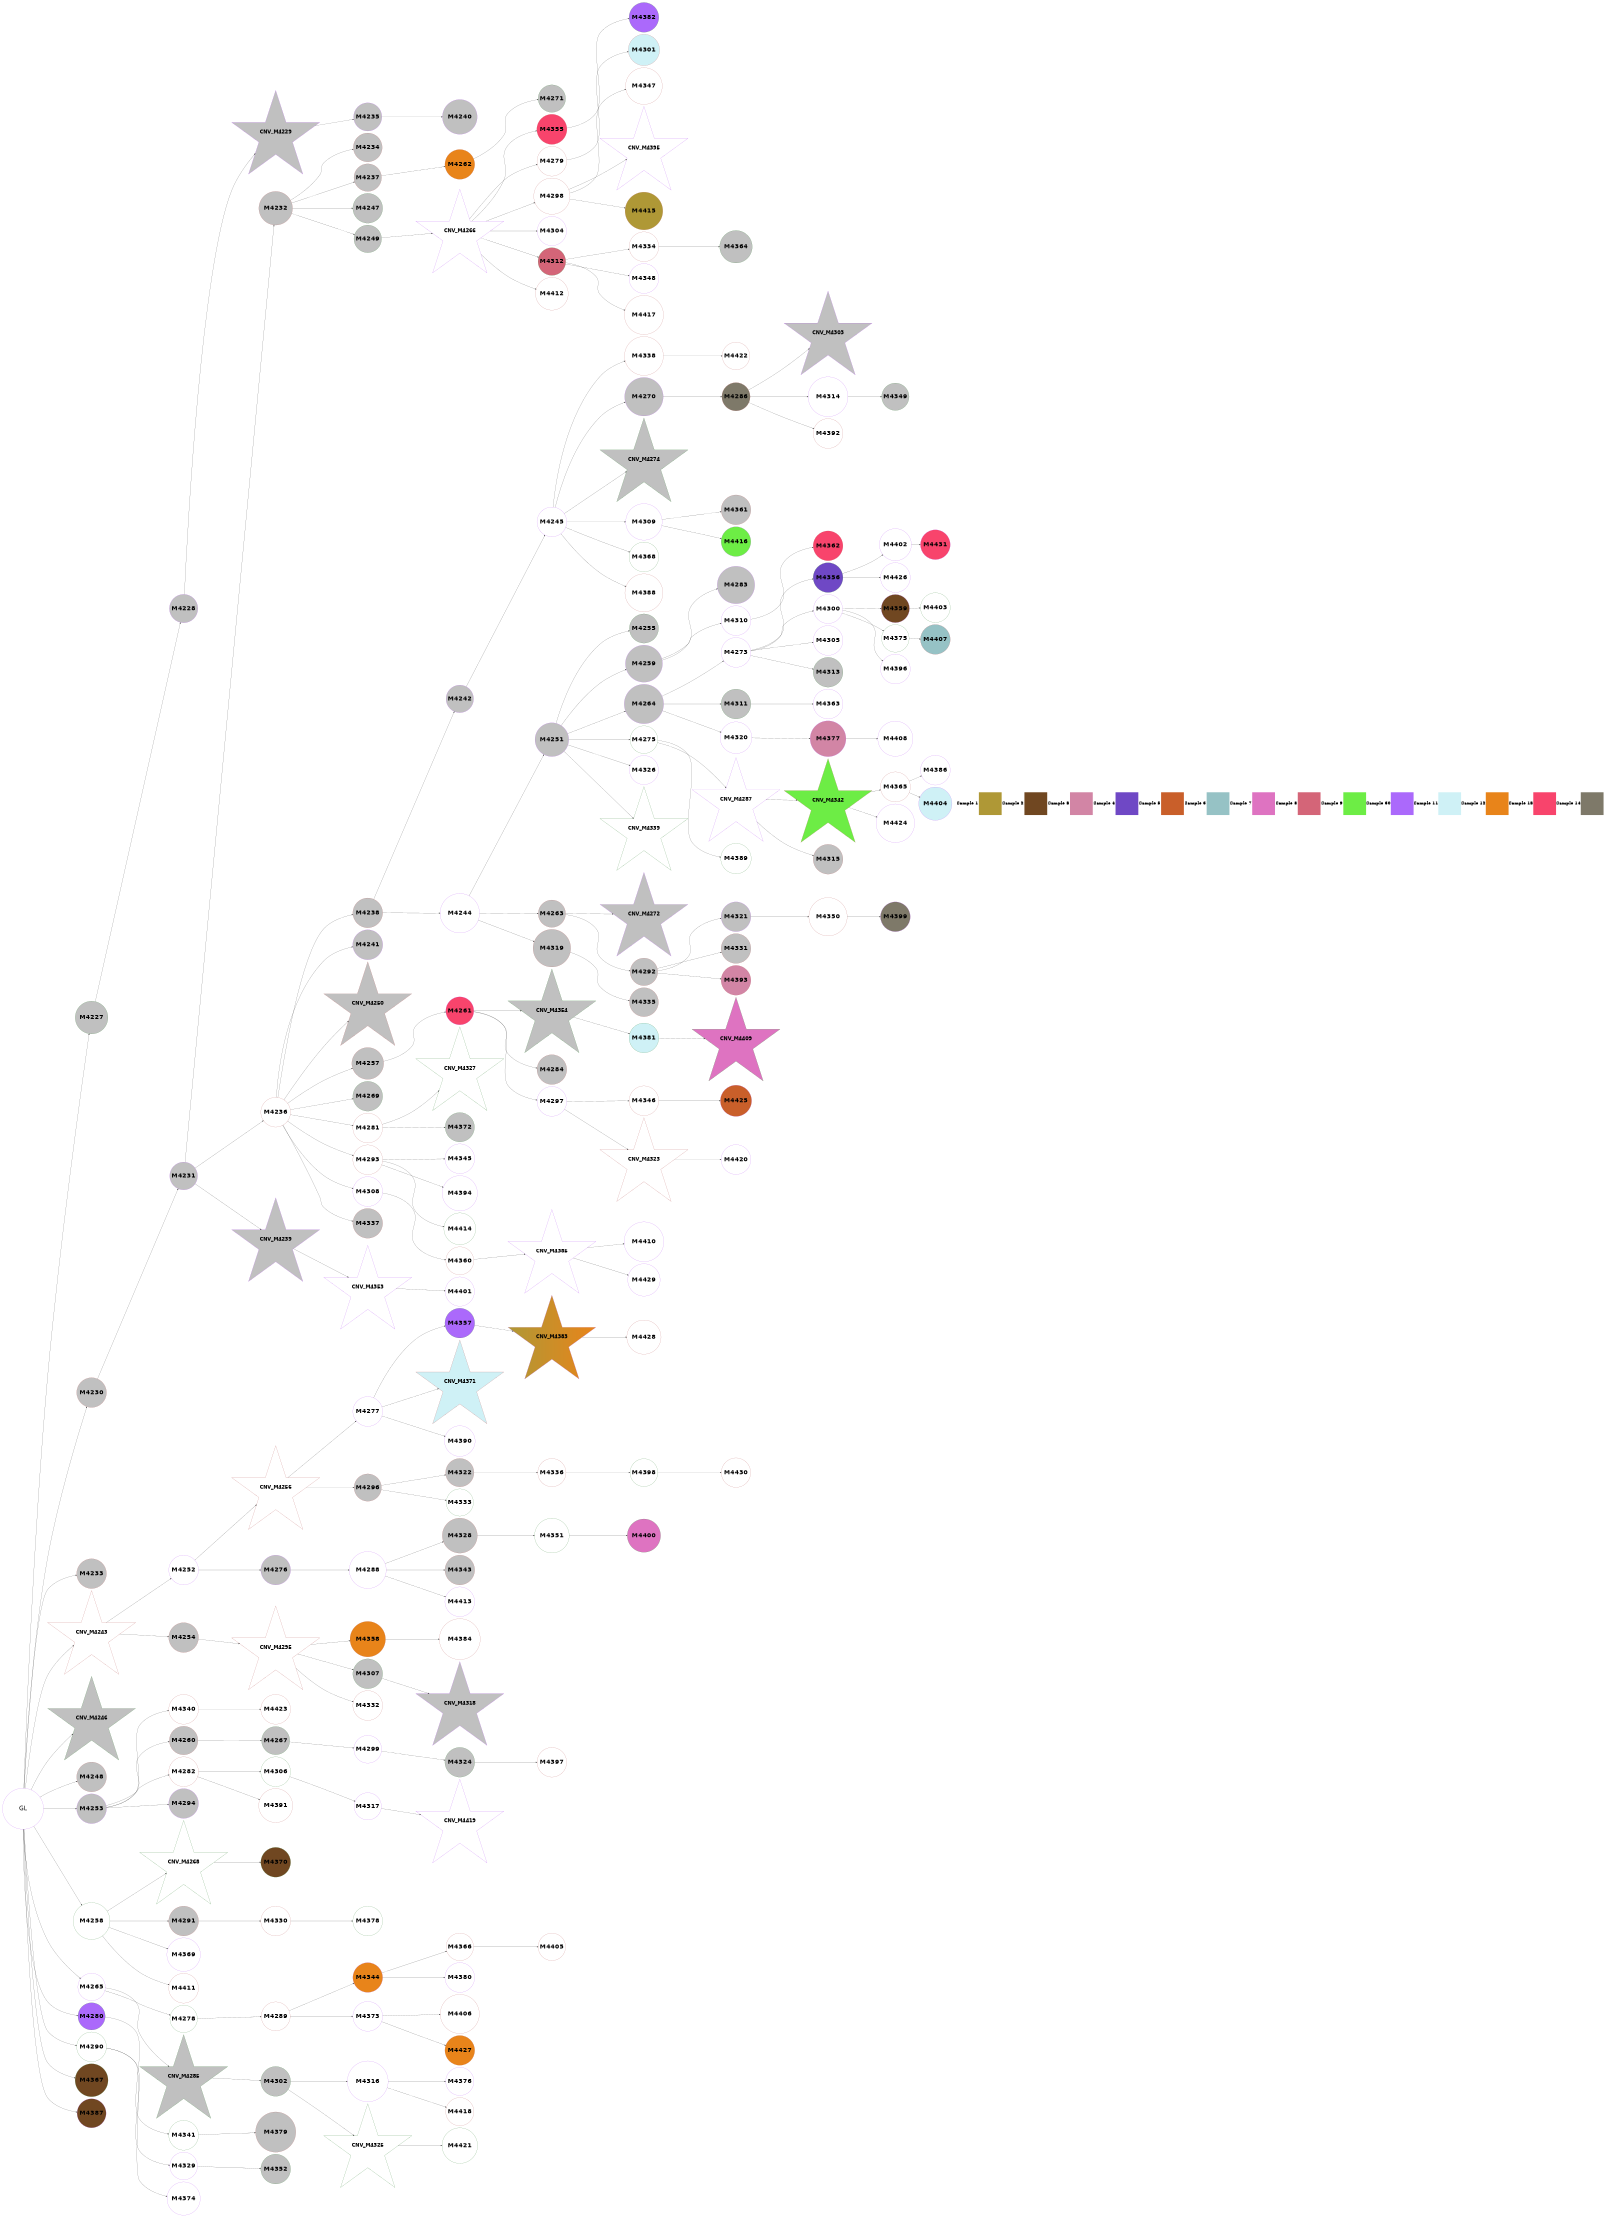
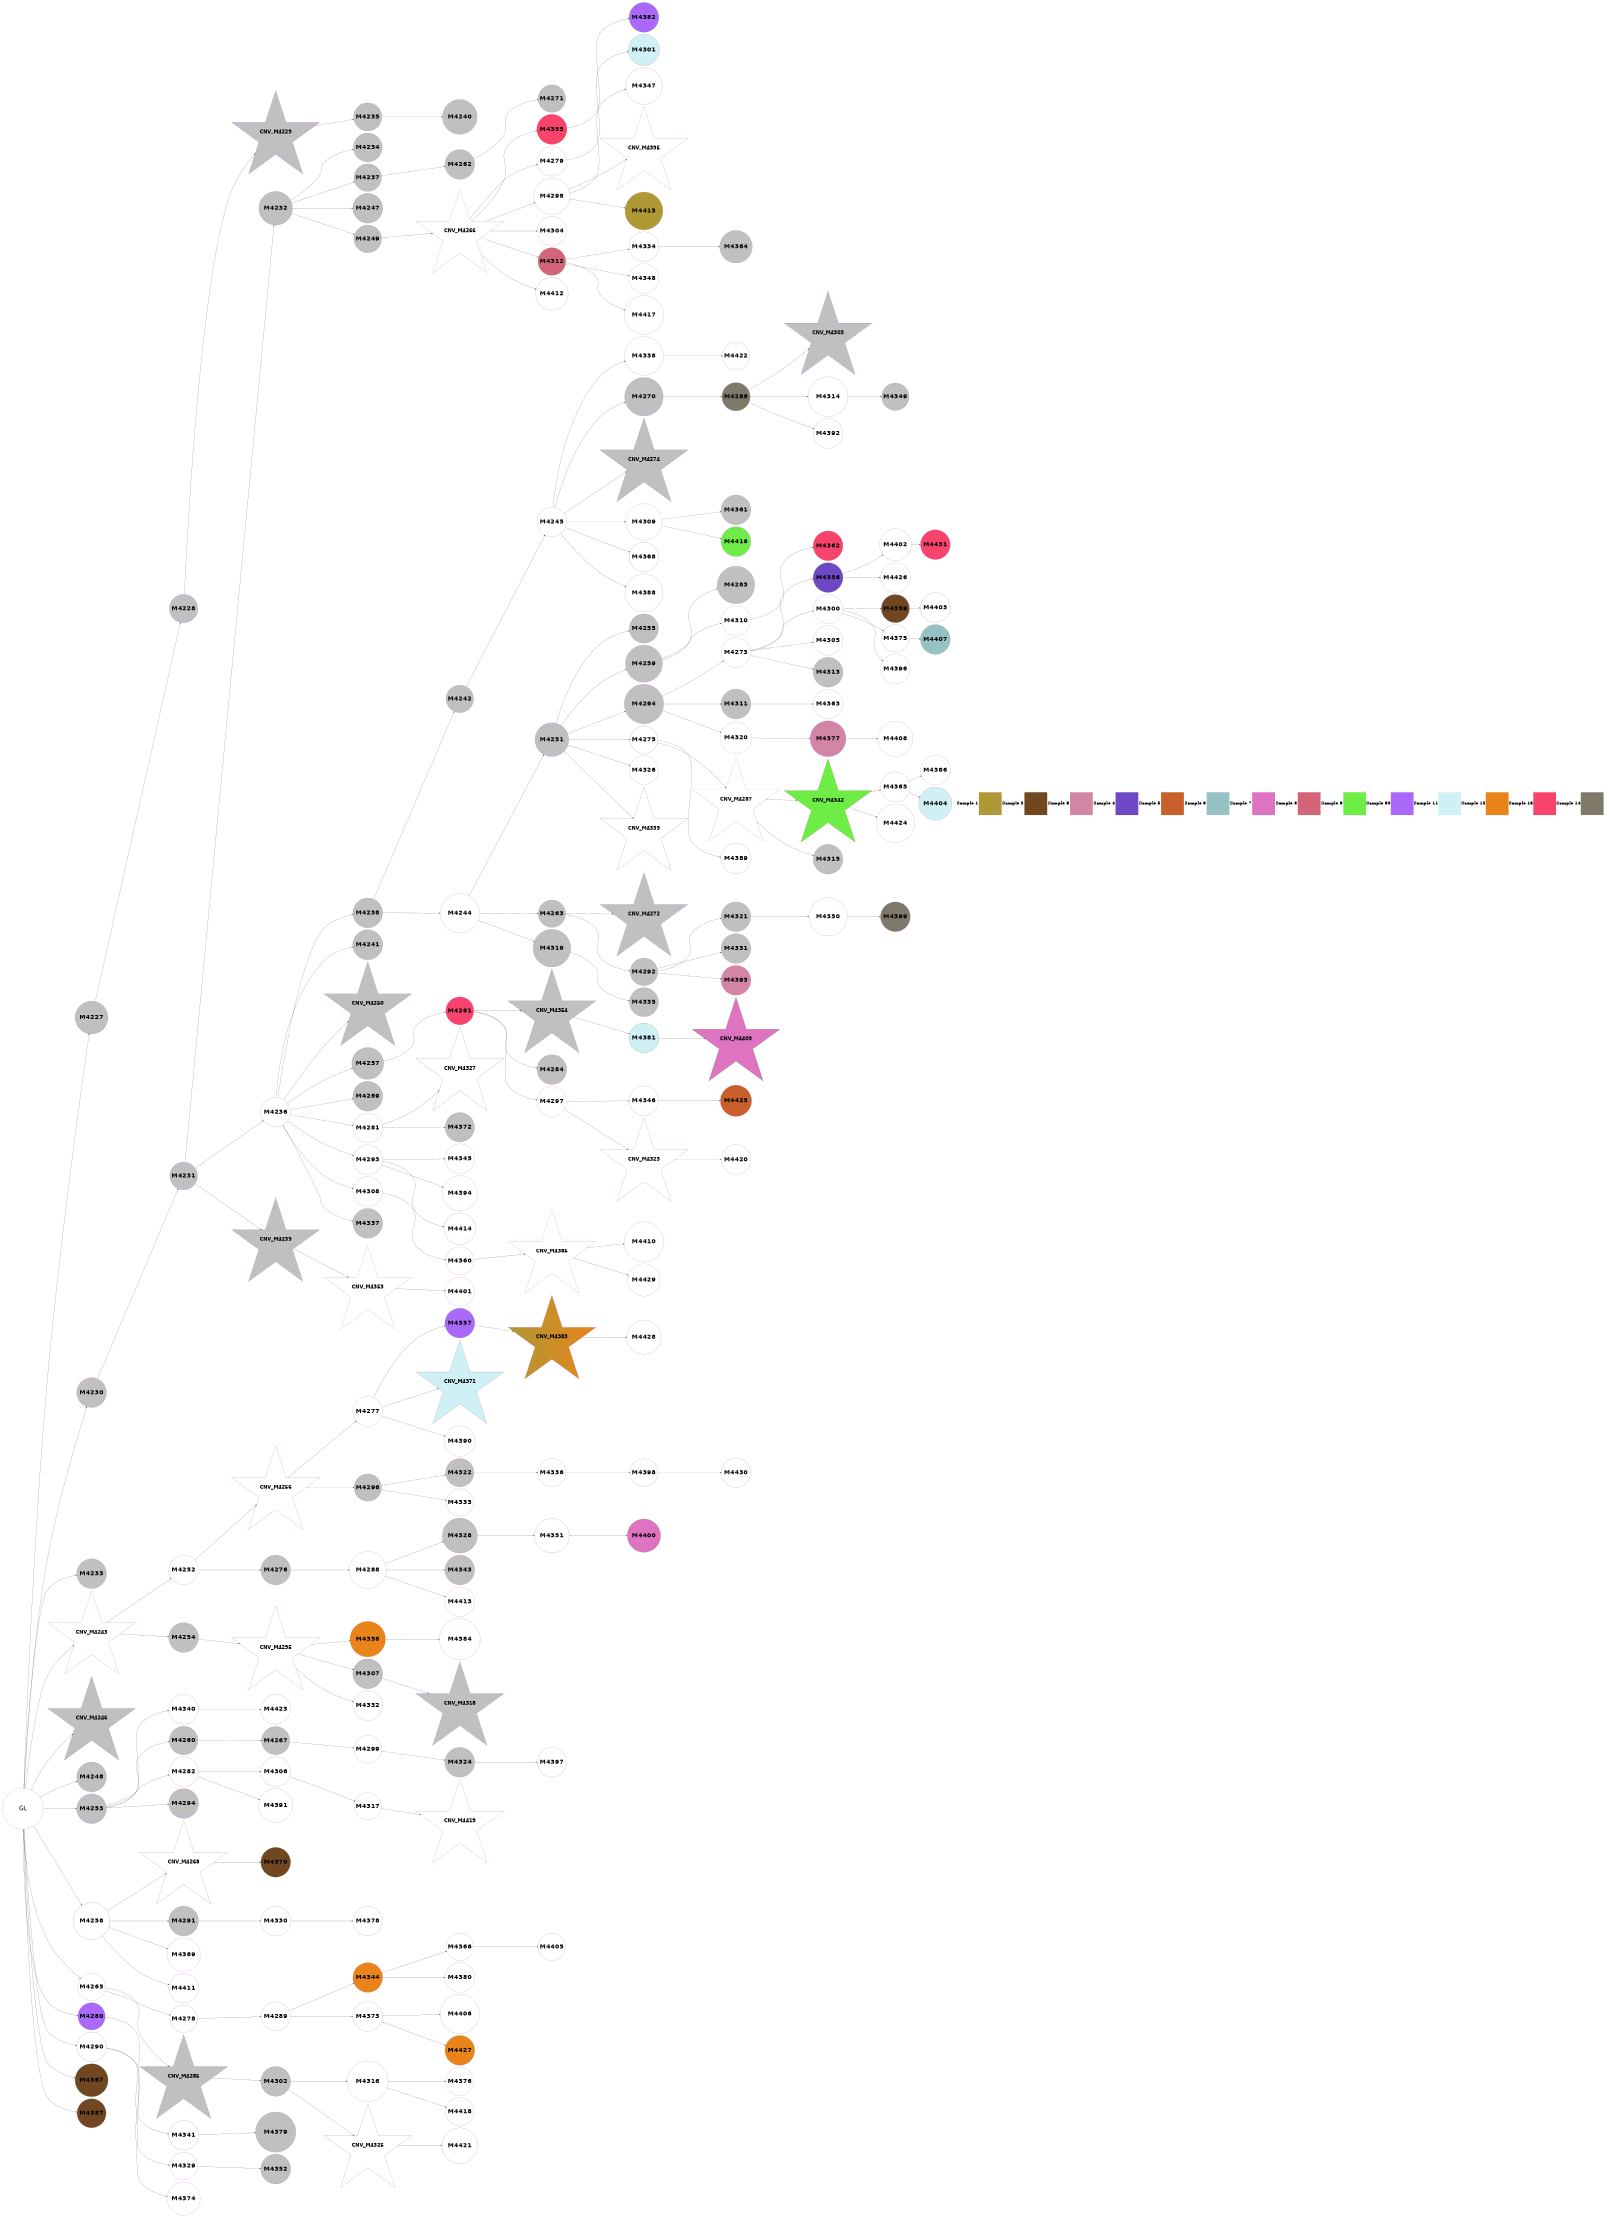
(460, 164) -> (460, 164)
